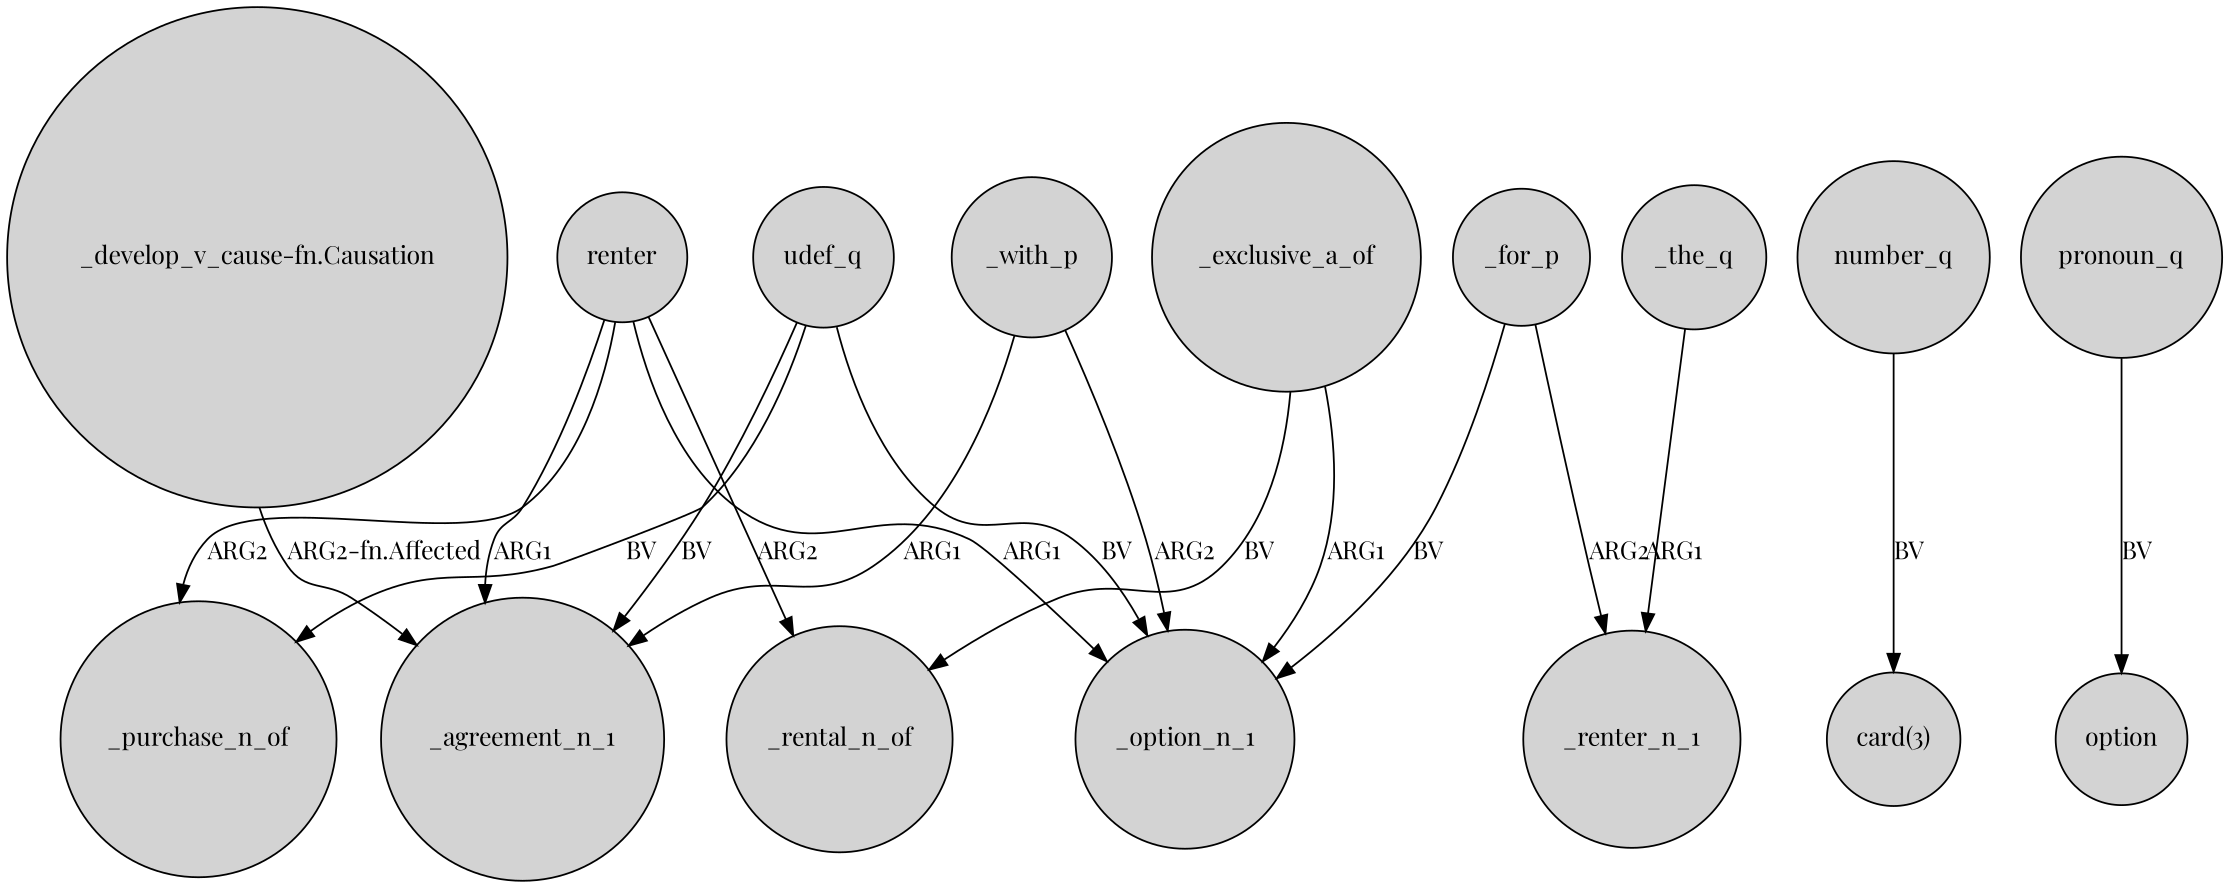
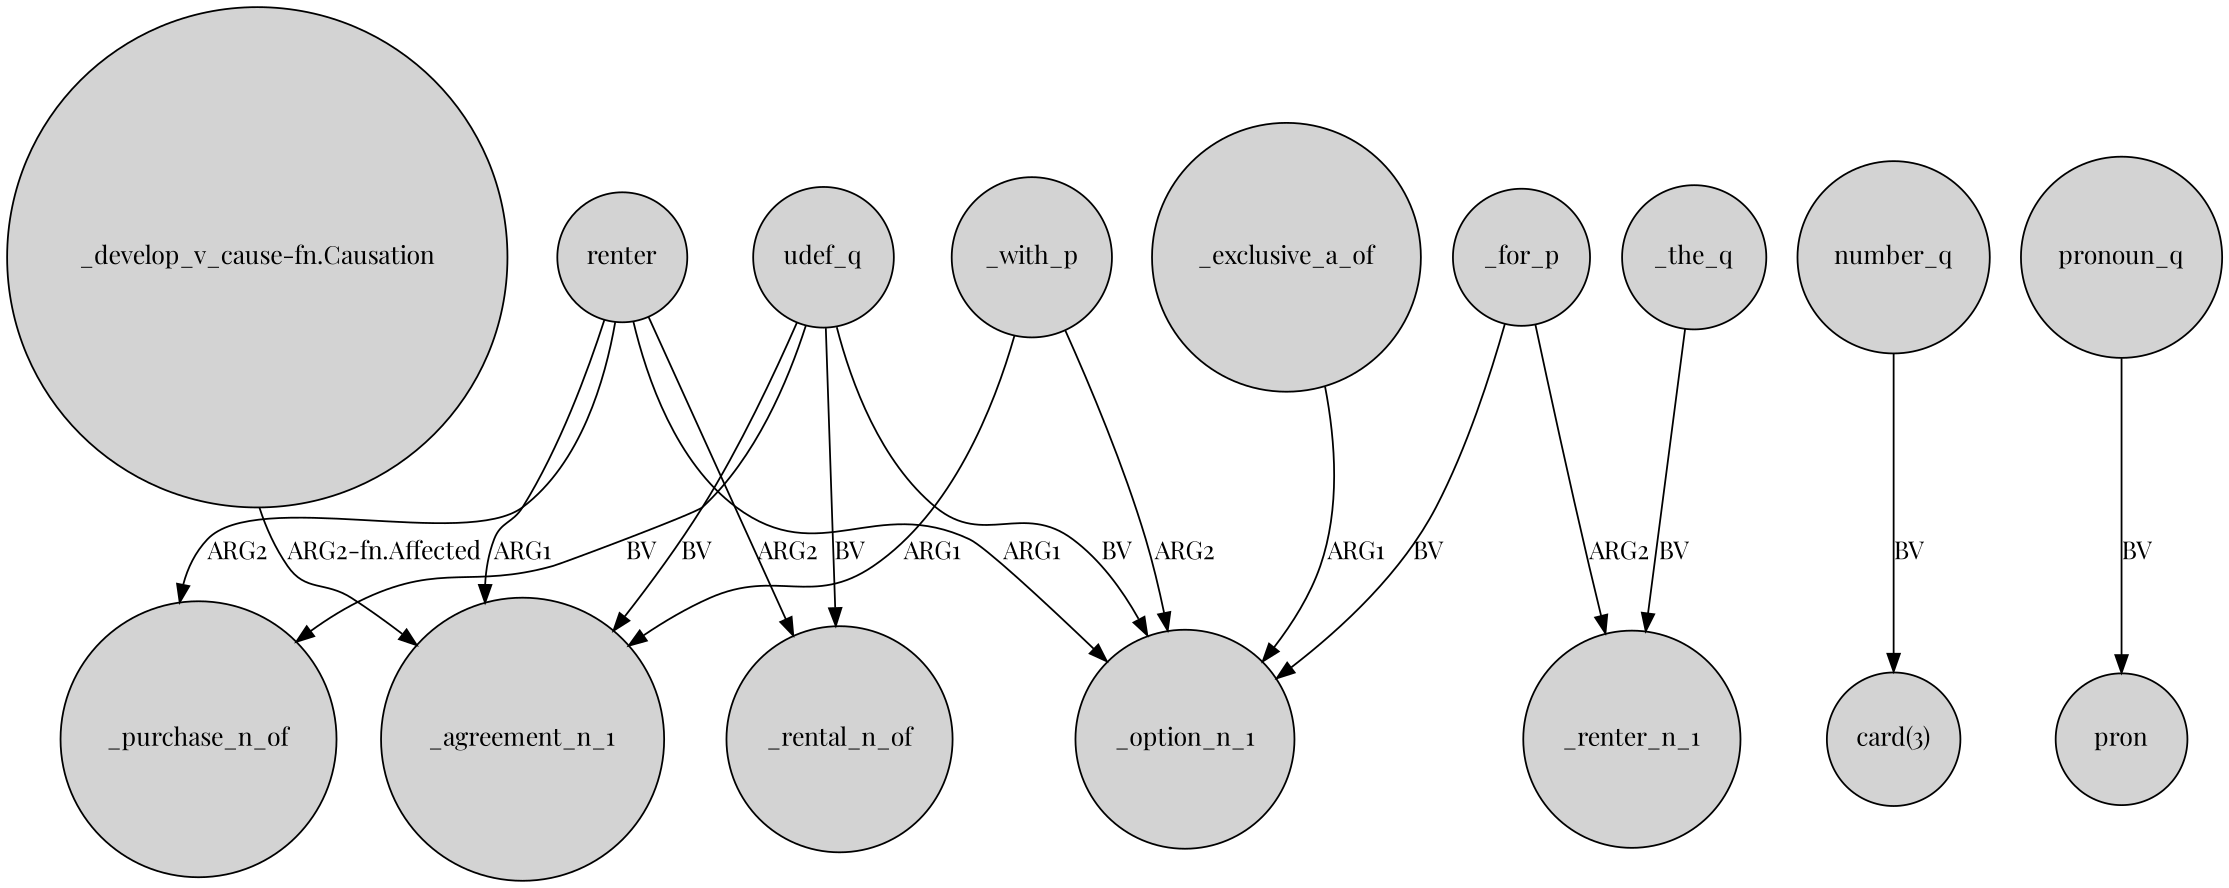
(1675, 553) -> (1675, 553)
(1174, 591) -> (831, 468)
(2122, 739) -> (2122, 739)
